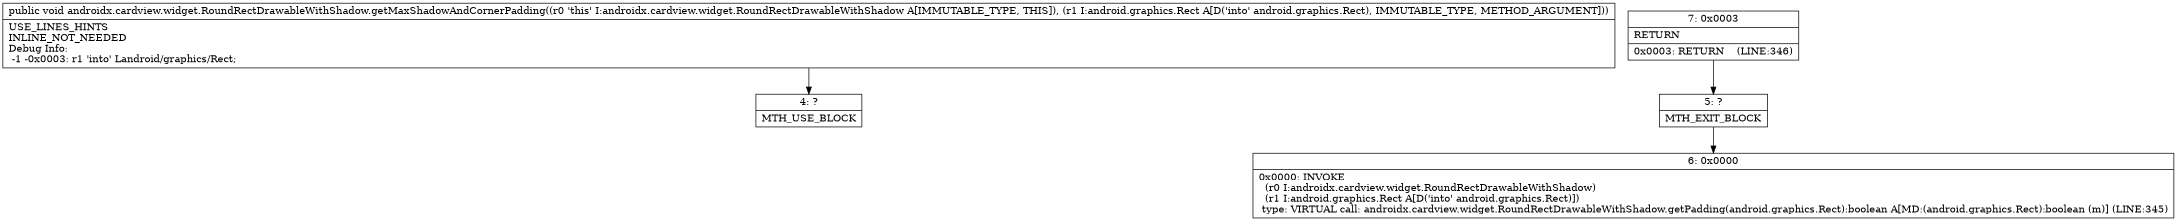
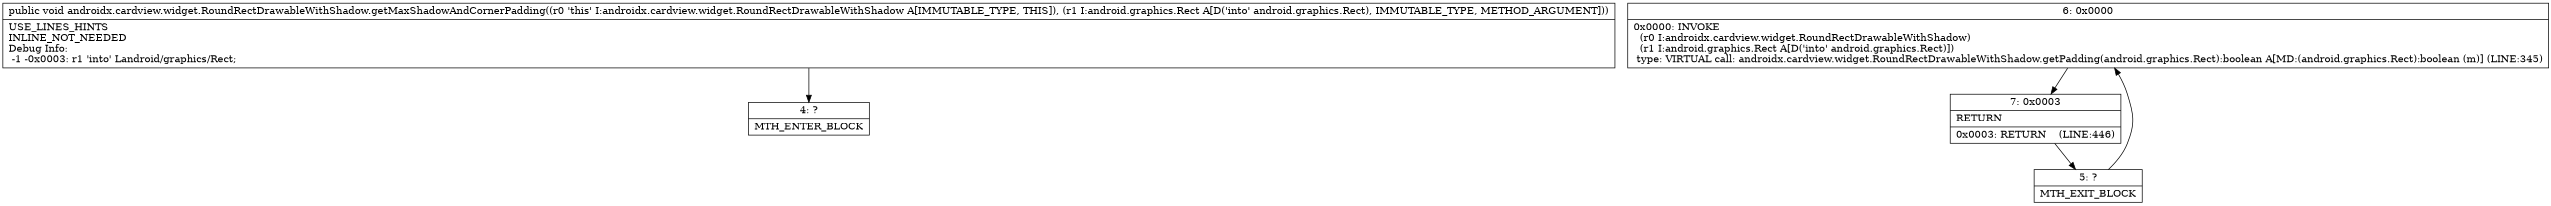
(1713, 52) -> (2036, 135)
none -> (2061, 78)
(809, 118) -> (809, 127)
